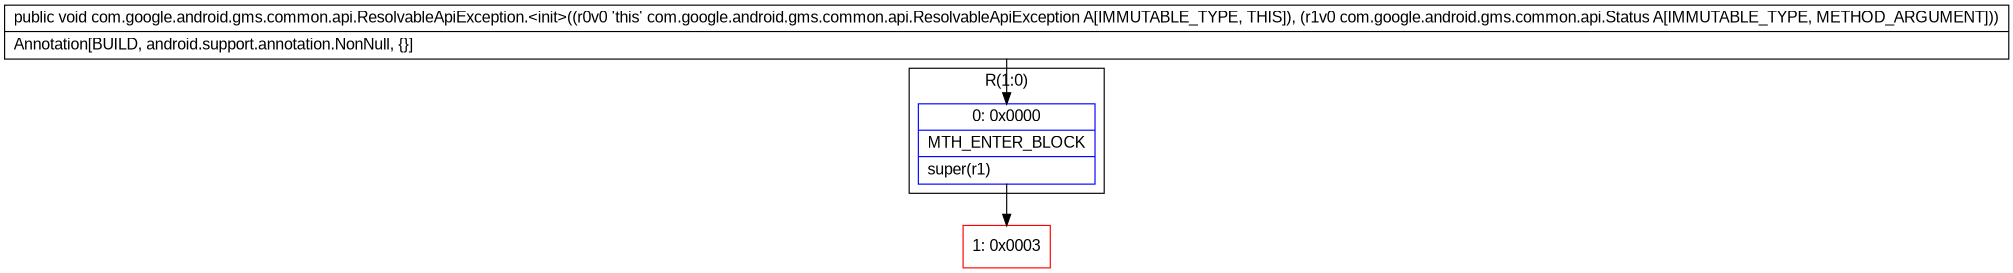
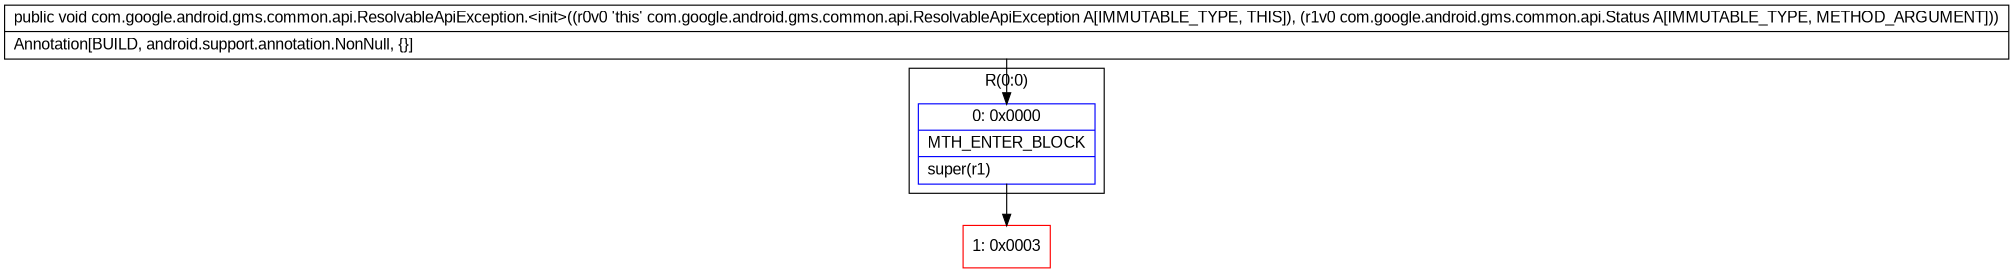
(1007, 81) -> (1007, 81)
